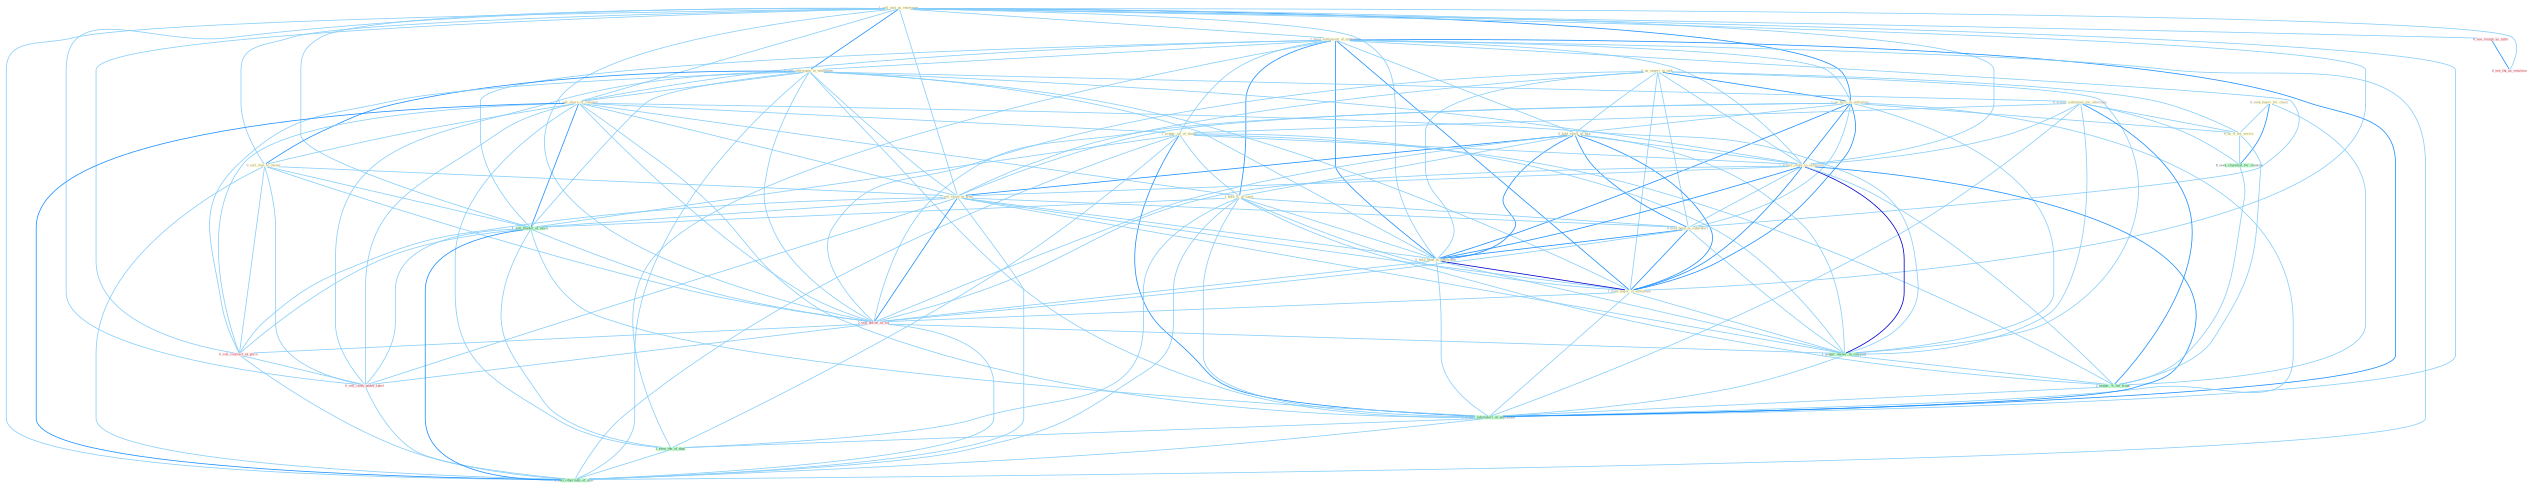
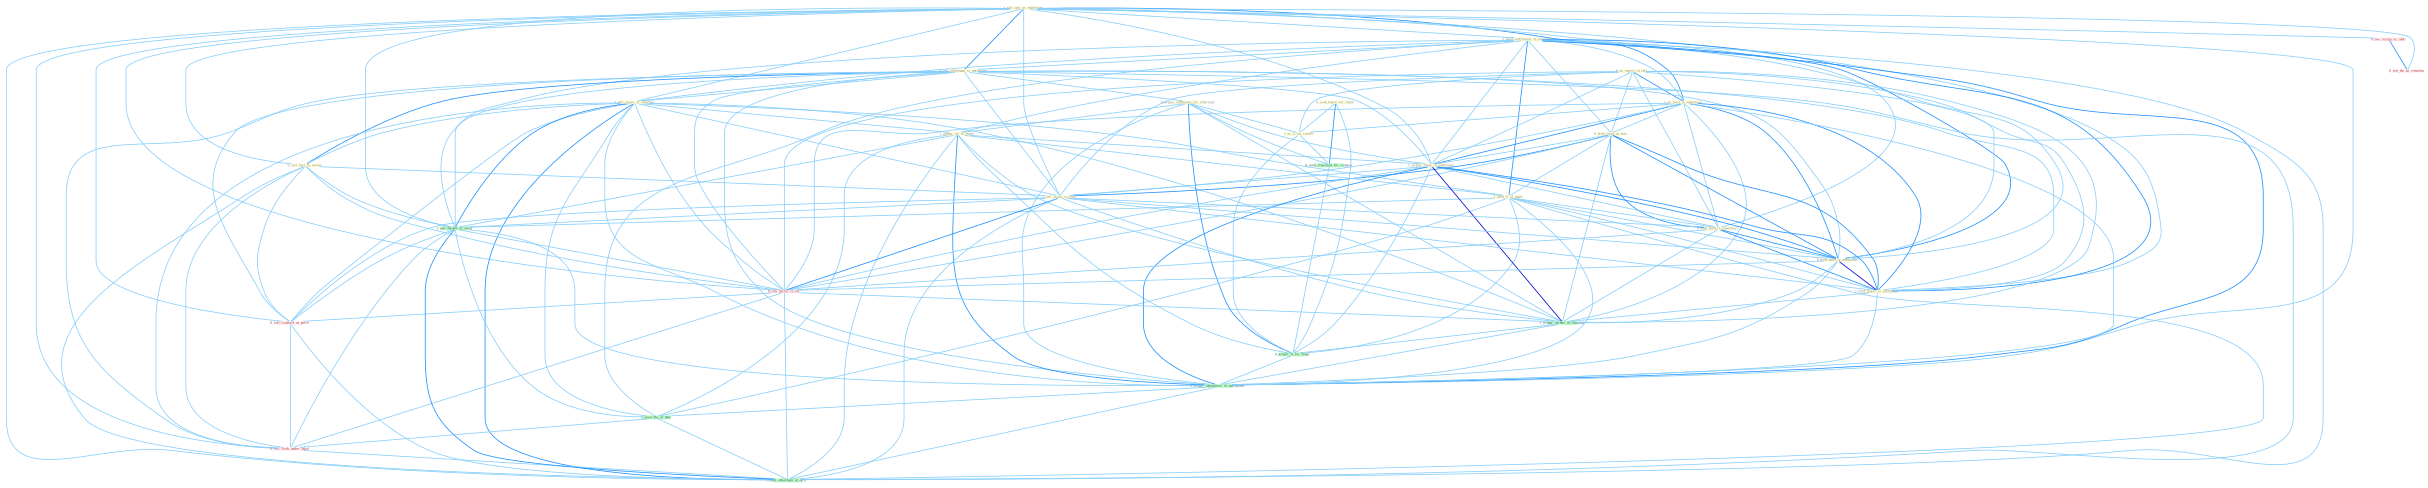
(661, 291) -> (474, 433)
(1252, 307) -> none
